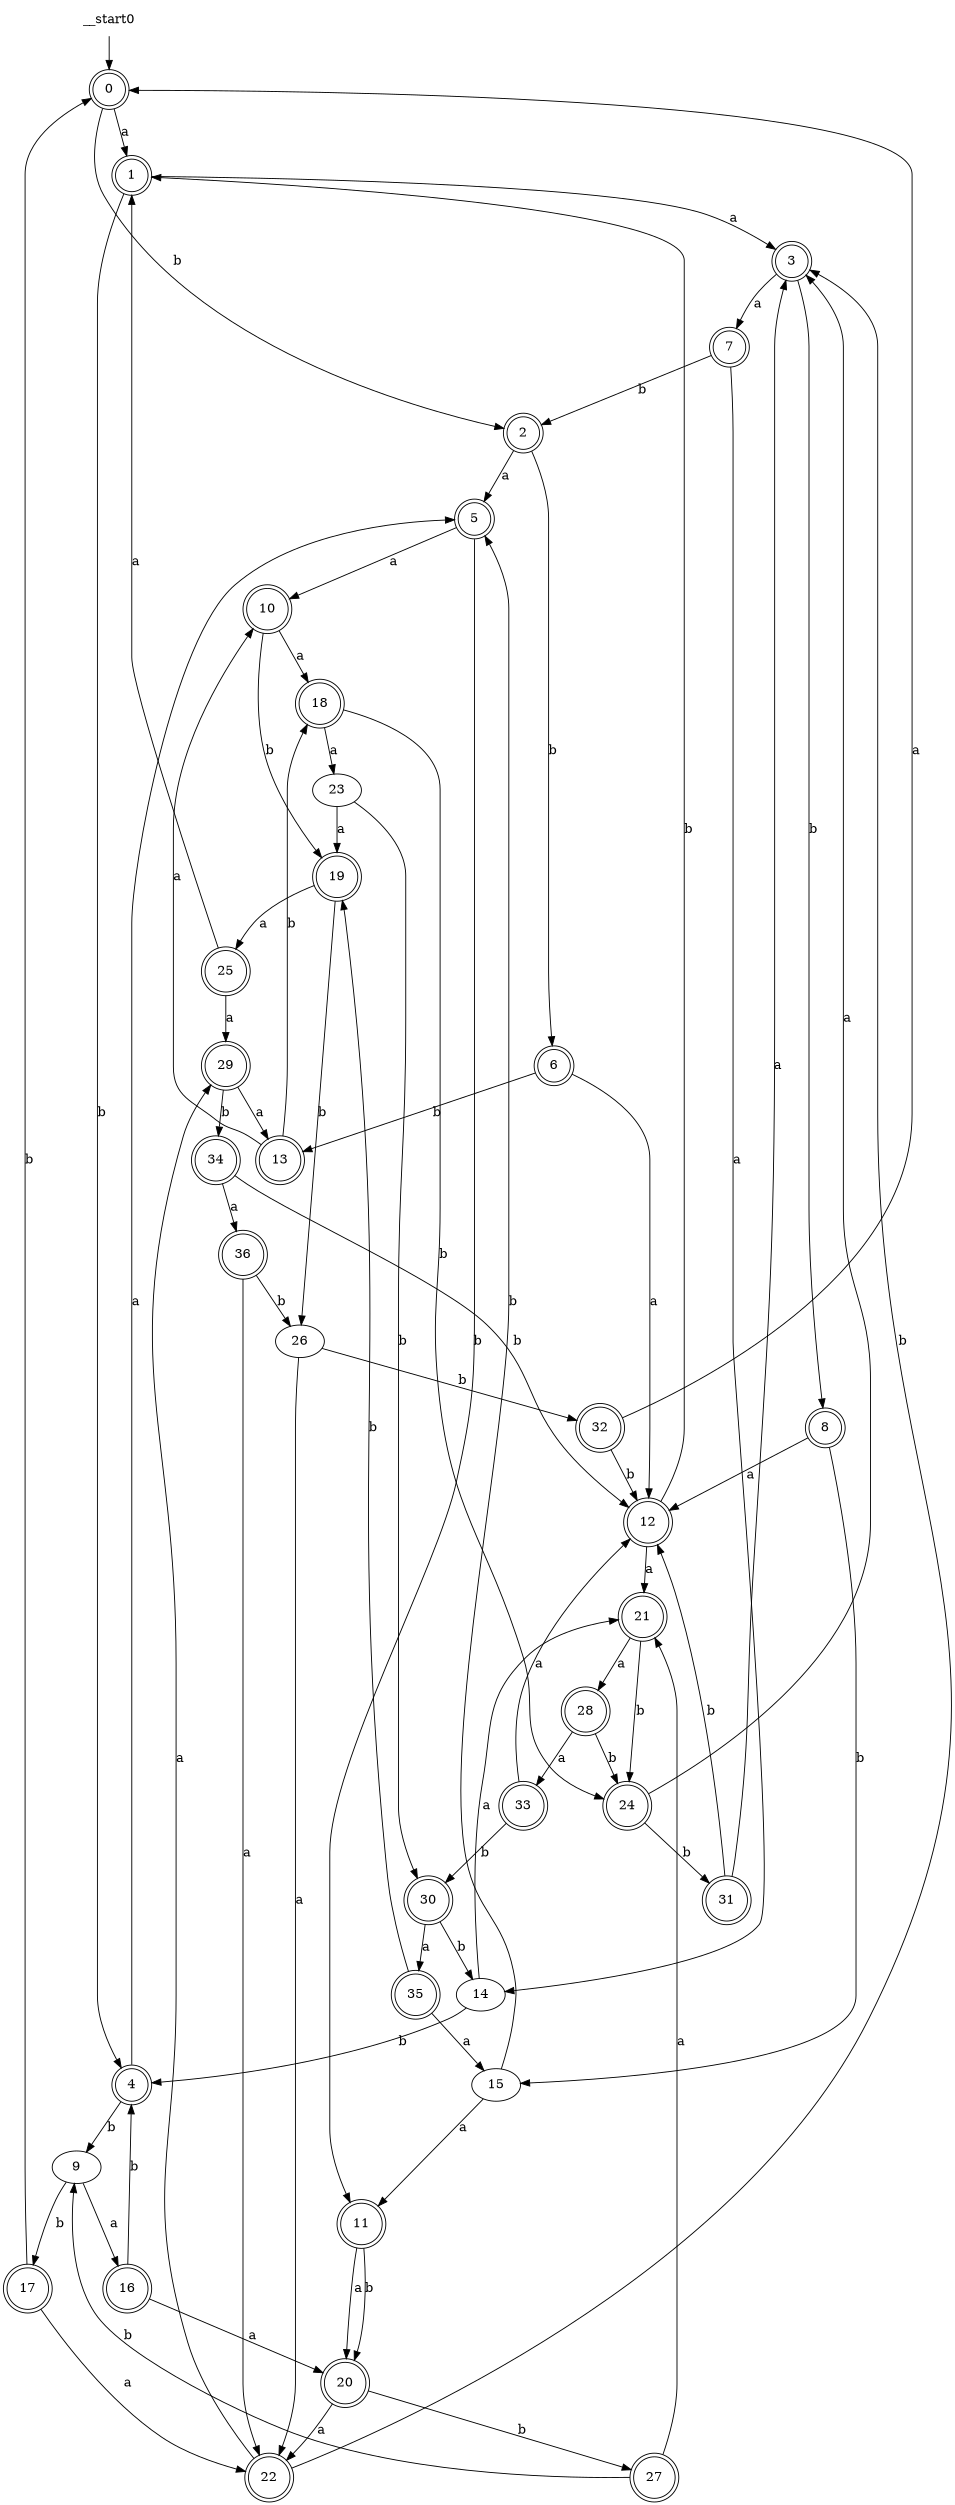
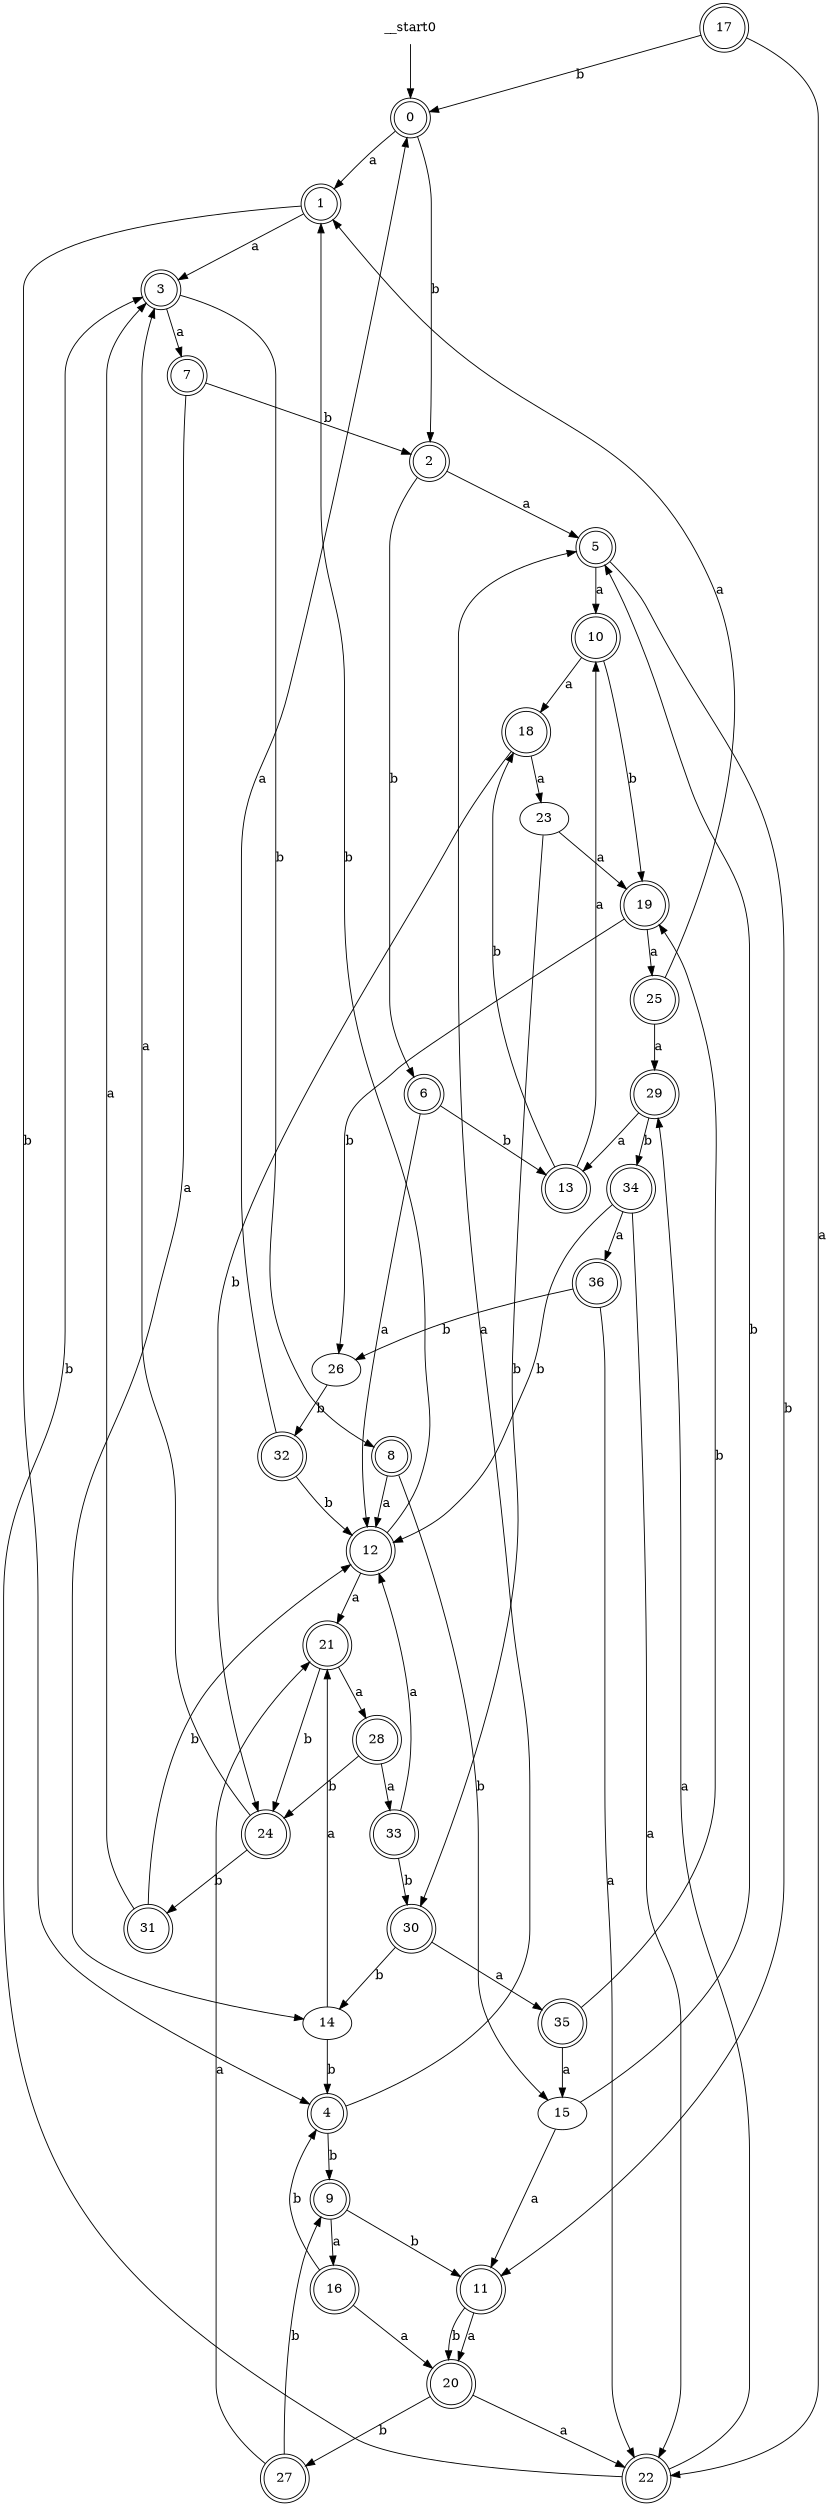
(295, 1903) -> (646, 1835)
(77, 2167) -> (330, 2199)
(48, 2218) -> (400, 2241)
